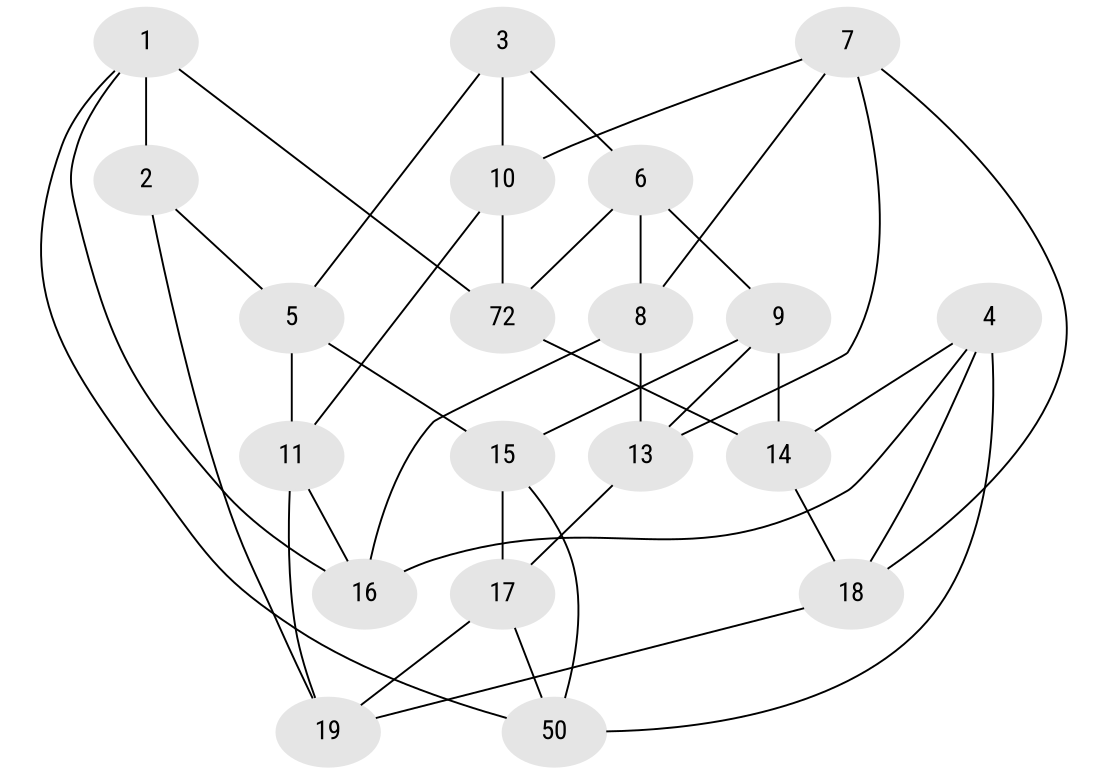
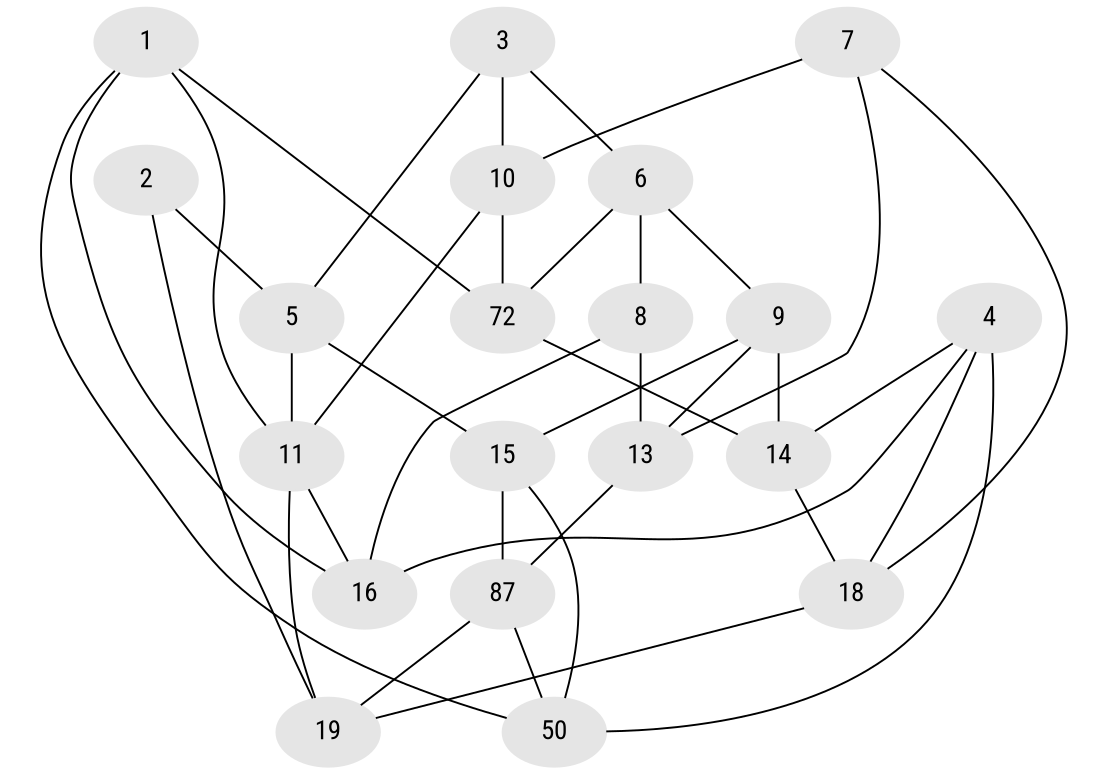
(146, 111) -> (222, 230)
(744, 180) -> none
(503, 594) -> (503, 594)
